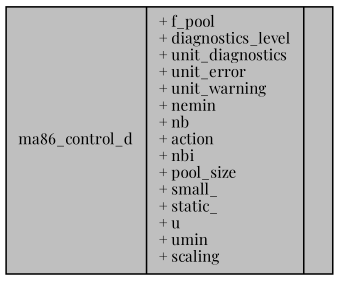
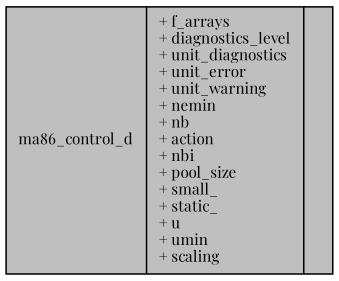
(187, 22) -> (195, 22)
